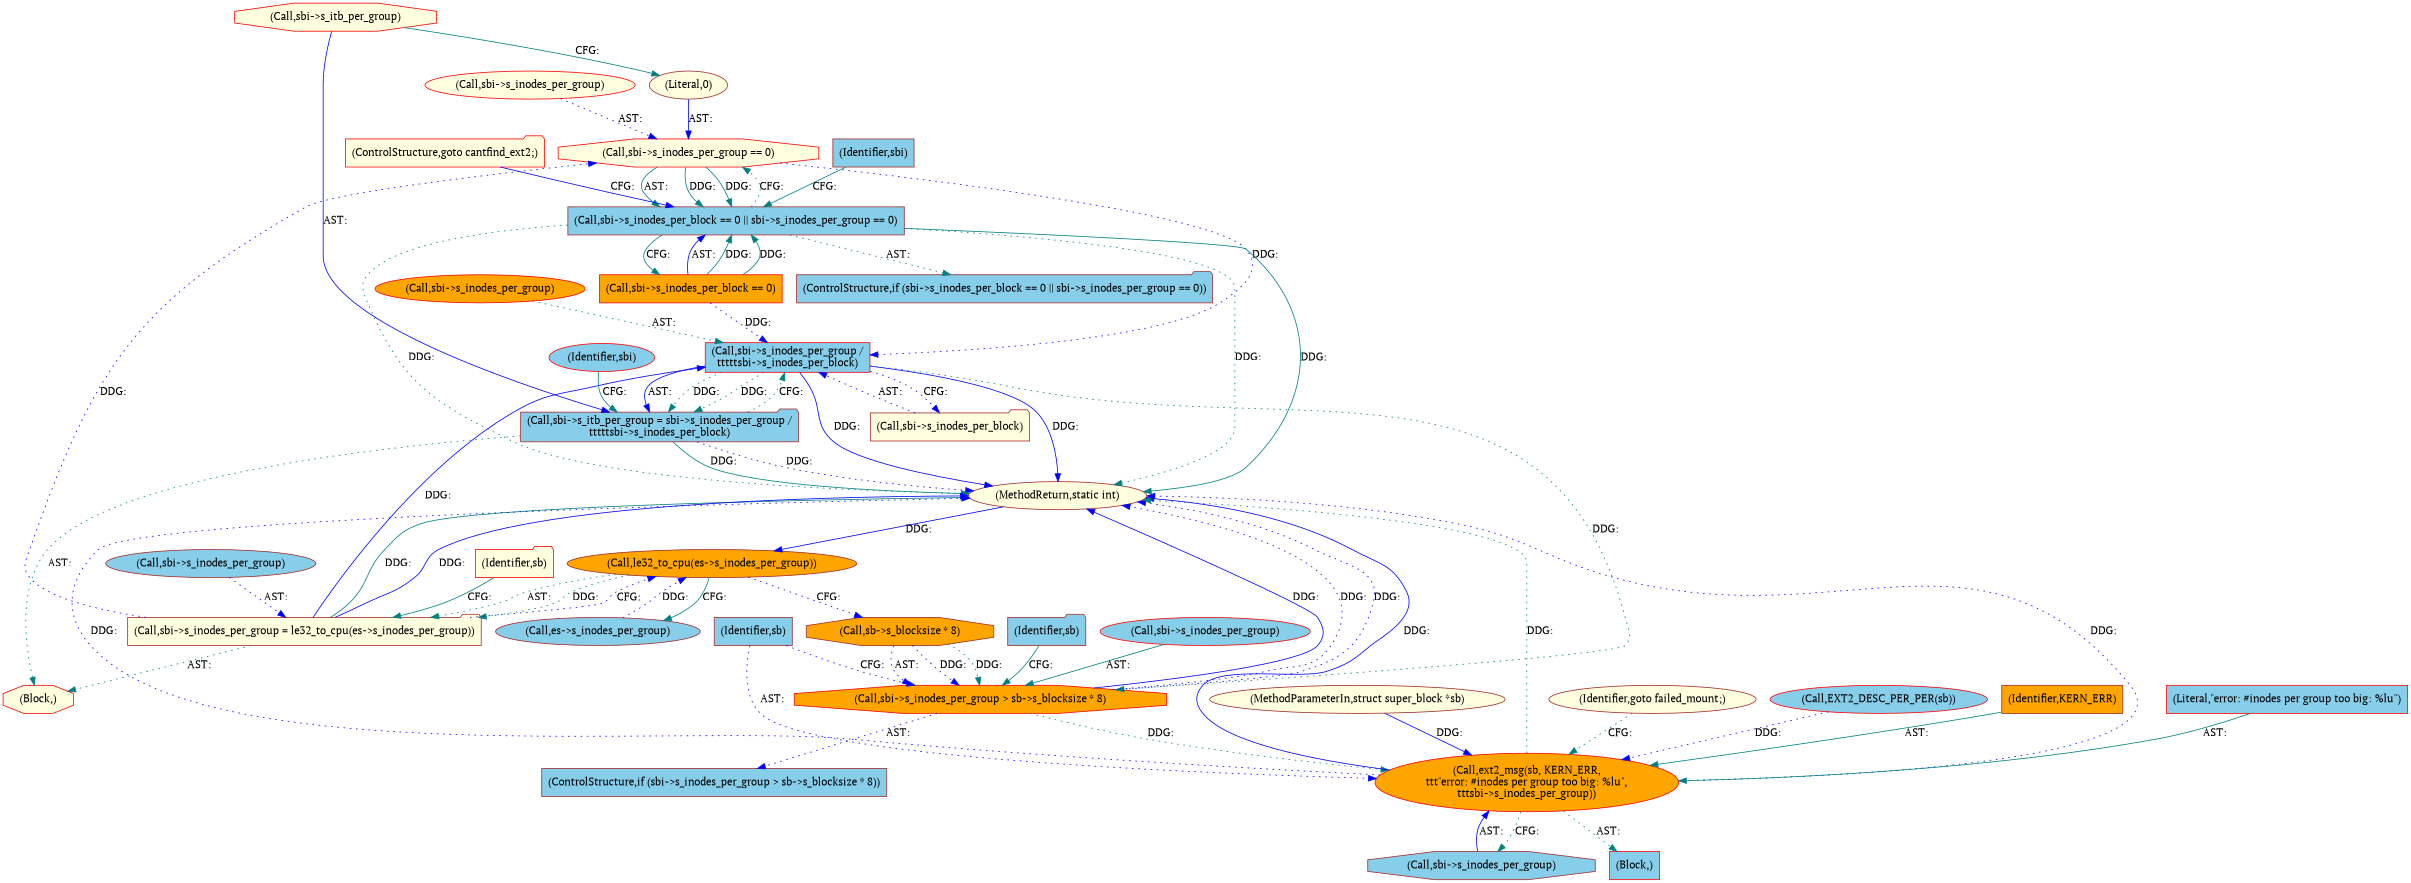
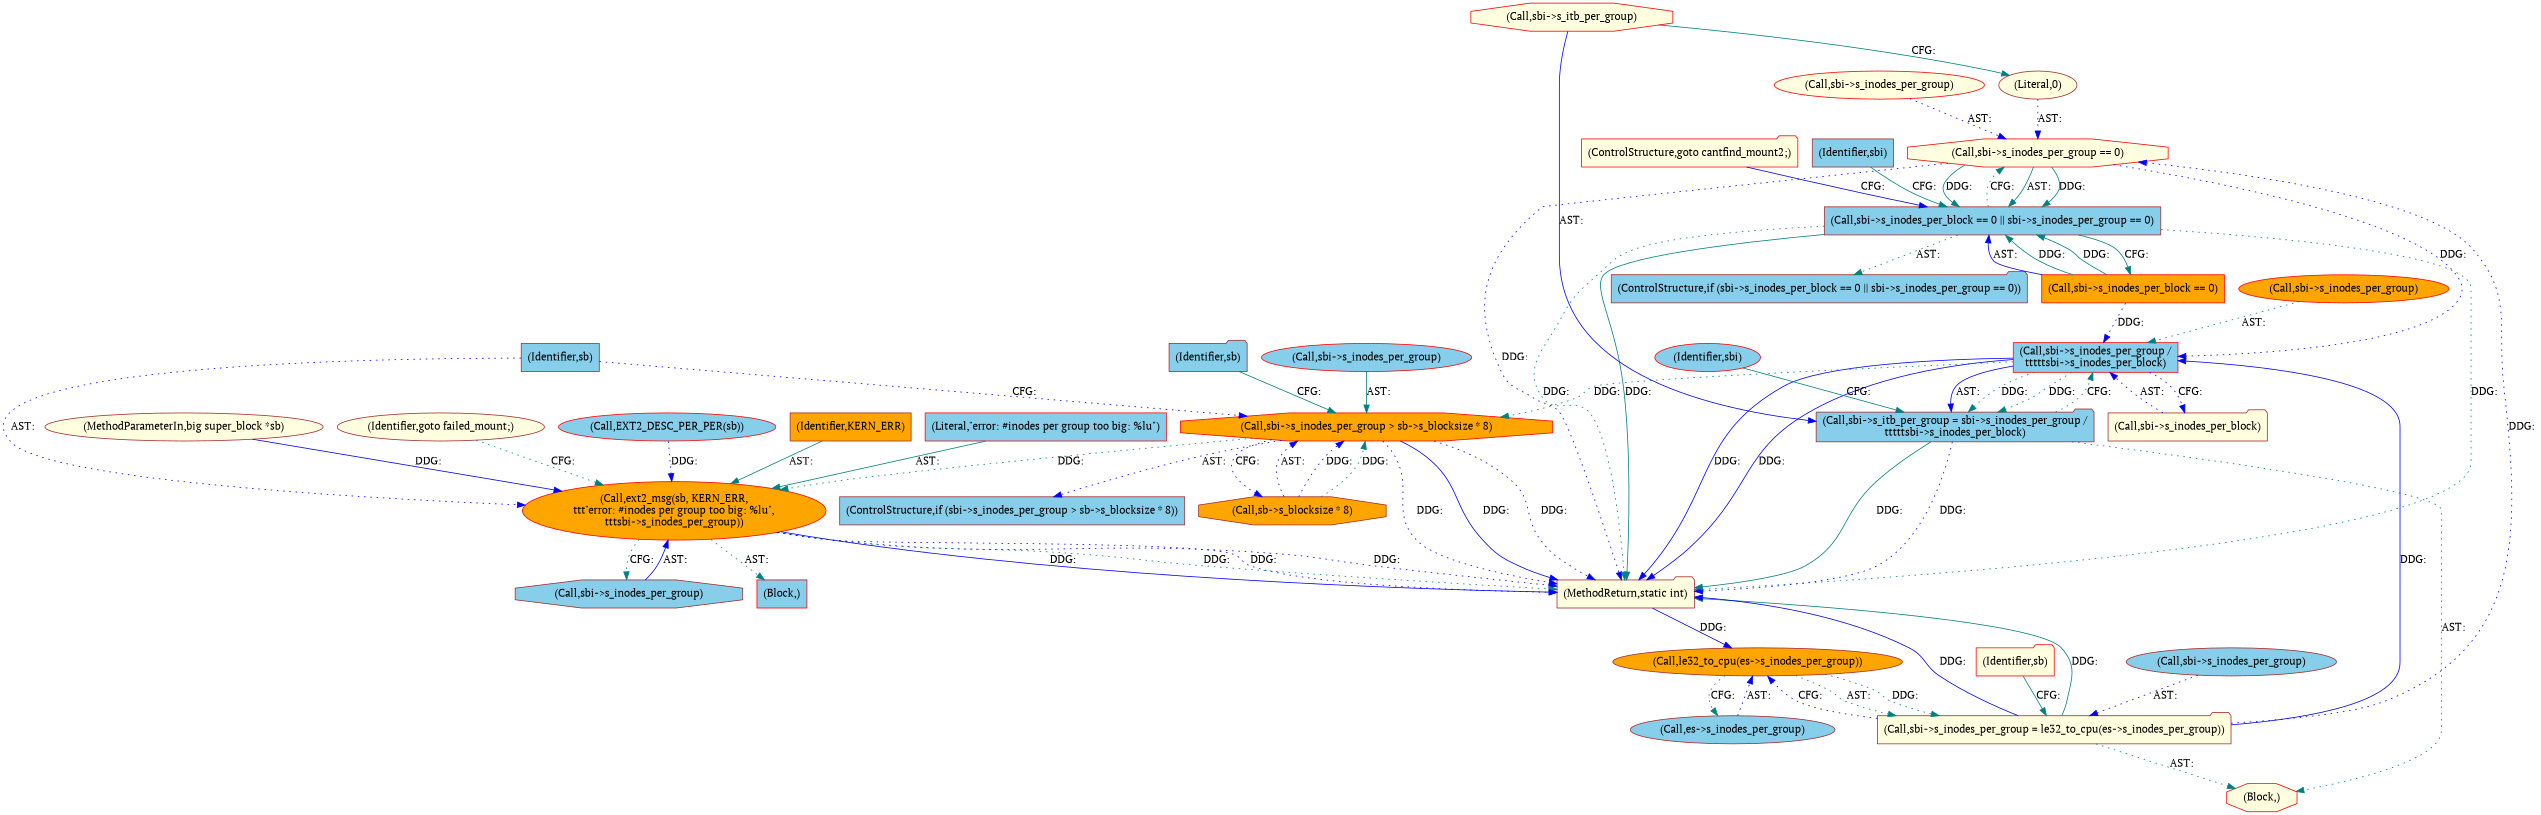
(688, 115) -> (2038, 115)
(445, 153) -> (1690, 153)
none -> (1534, 214)
(1058, 496) -> (1626, 594)
(802, 596) -> (1233, 459)
(677, 598) -> (1760, 696)
(695, 603) -> (1711, 690)
(1357, 699) -> (184, 427)
